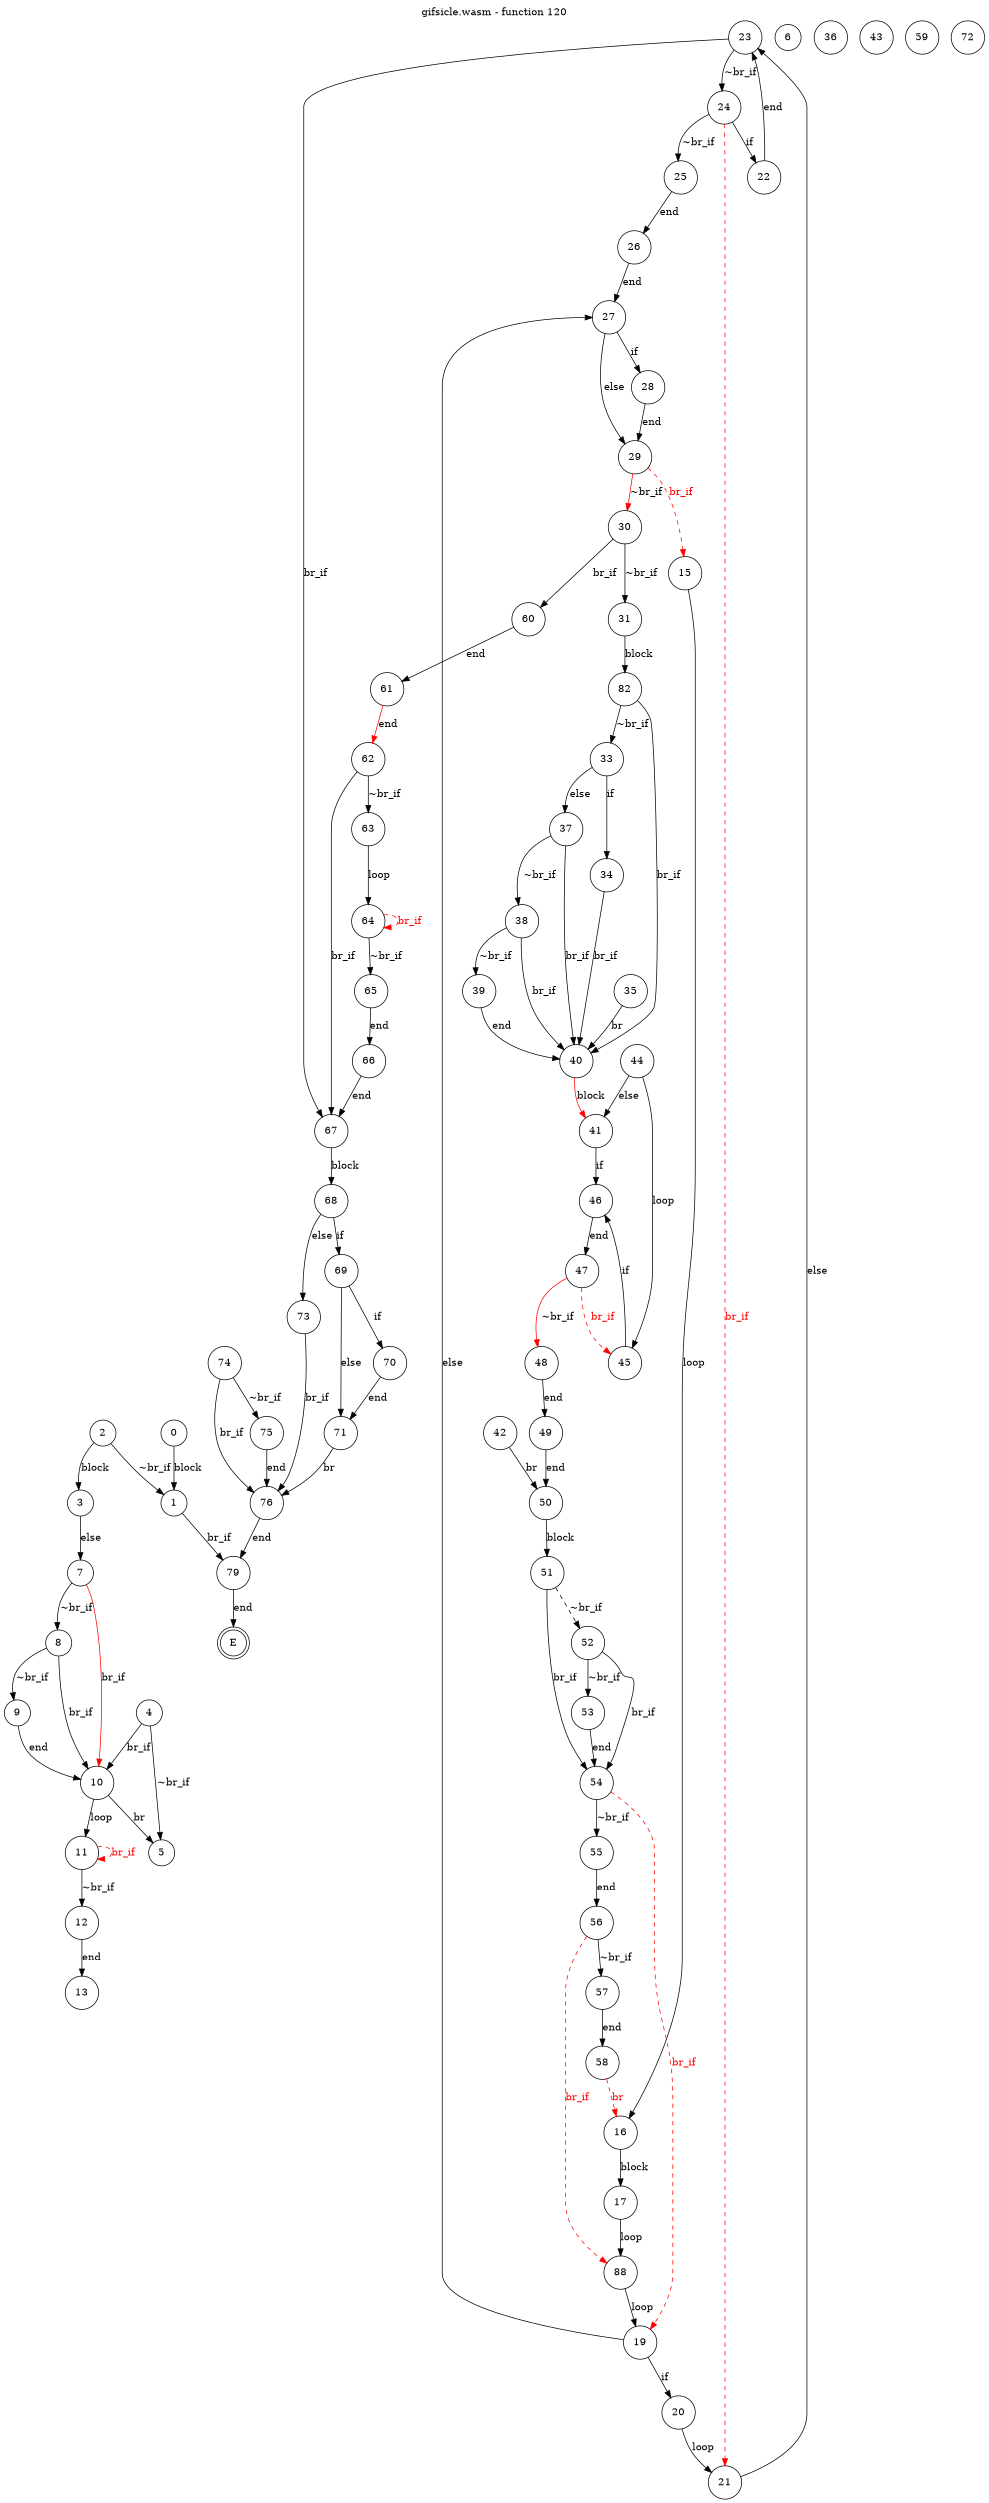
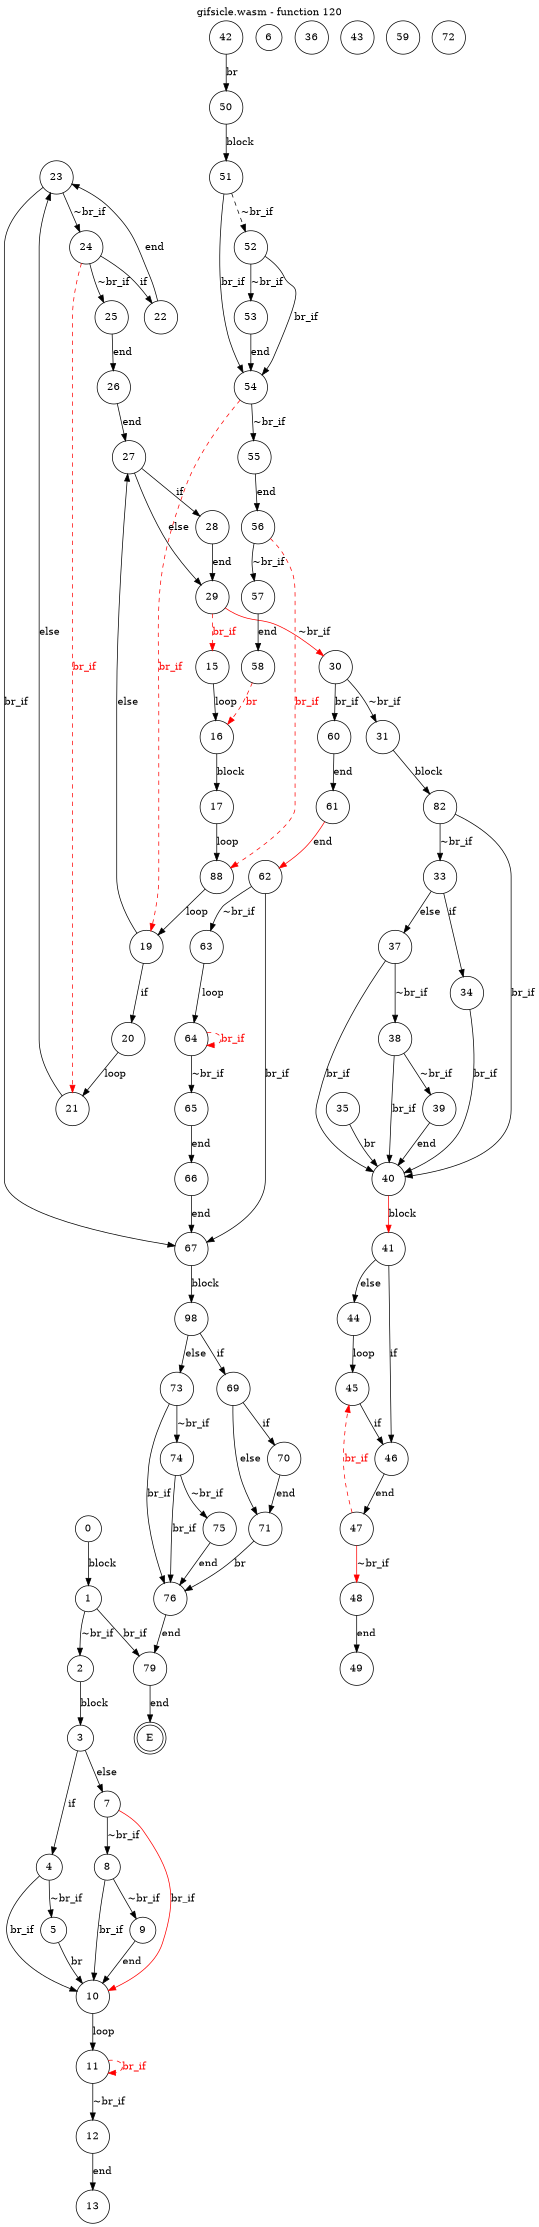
(618, 1093) -> (362, 1275)
(331, 1201) -> (191, 1319)
none -> (177, 1420)
(546, 1464) -> none
(133, 1468) -> (81, 1630)
none -> (66, 1799)
(128, 1816) -> (67, 1961)
